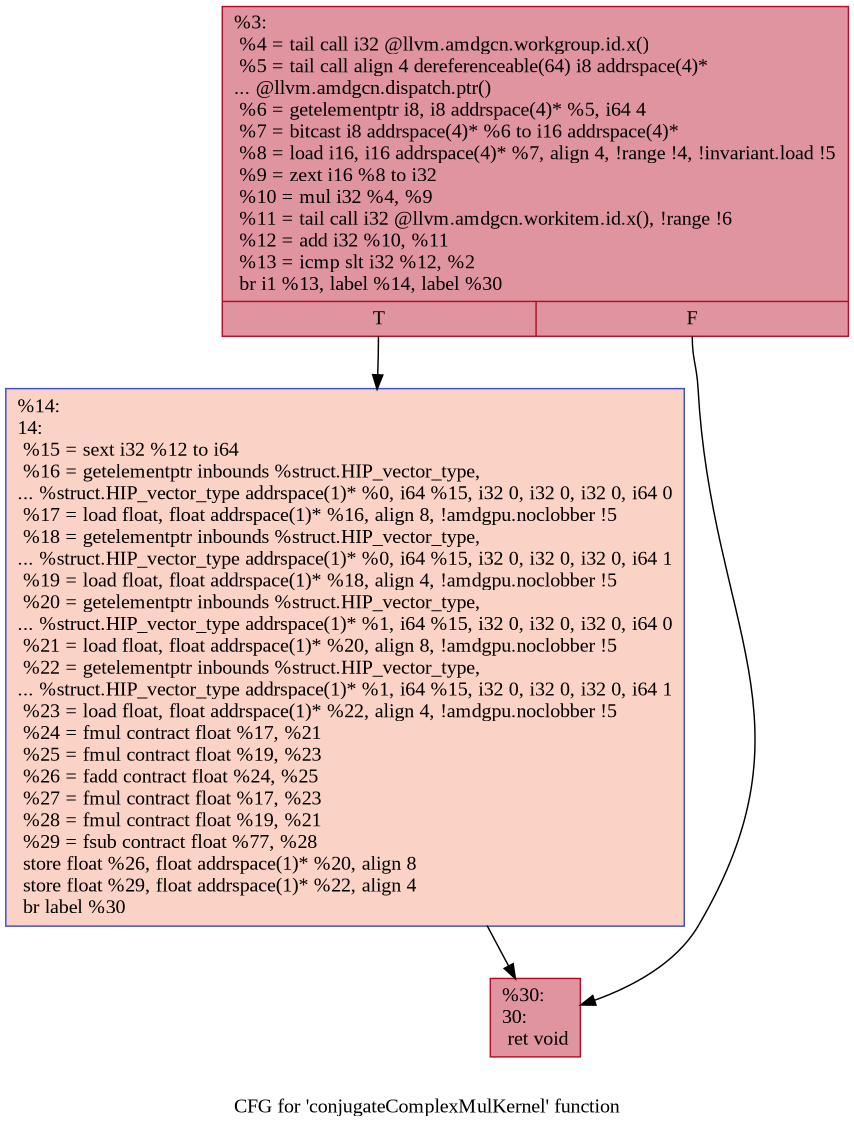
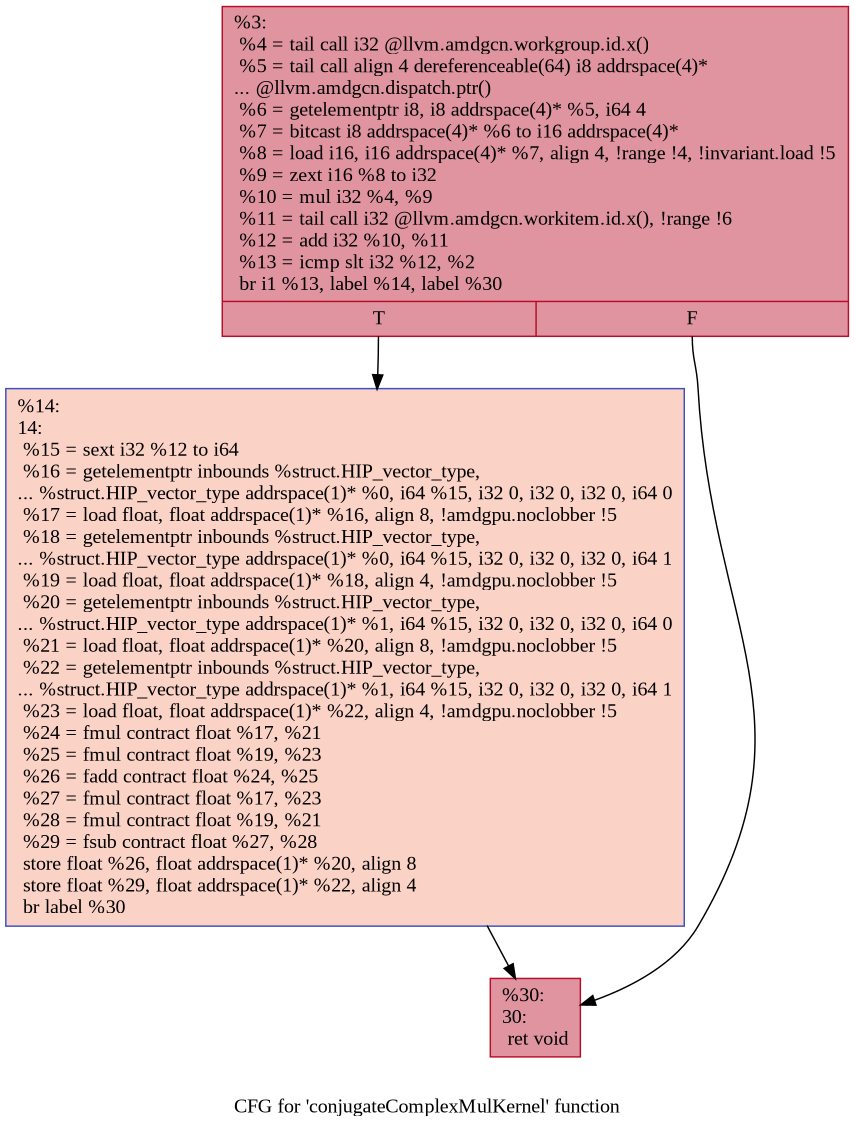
(168, 842) -> (168, 842)
